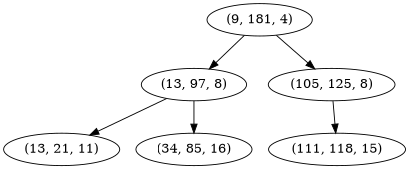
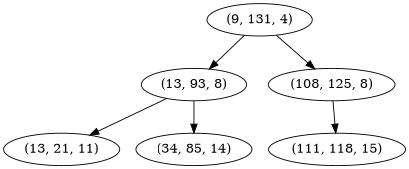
(260, 20) -> (260, 20)
(194, 85) -> (194, 85)
(332, 85) -> (332, 85)
(194, 149) -> (194, 149)
